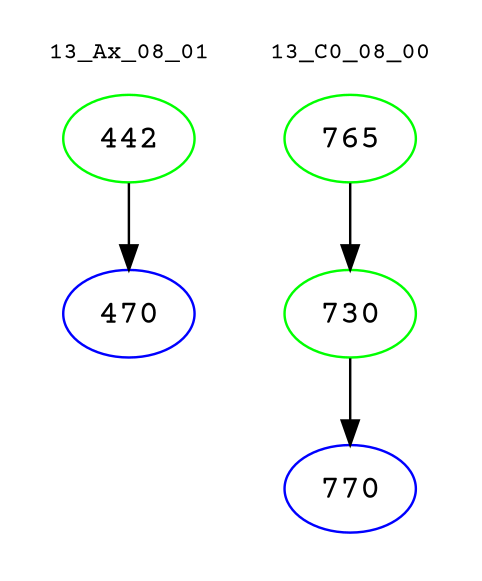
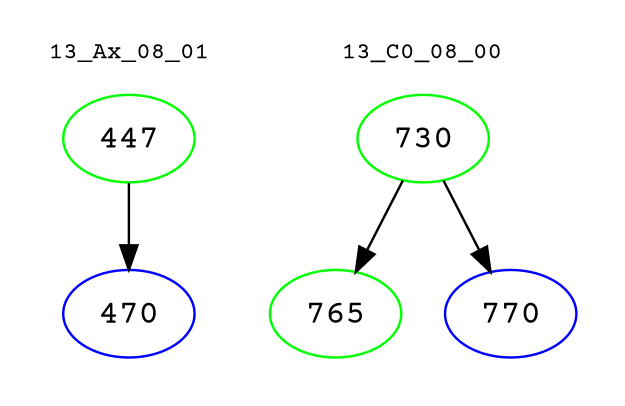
(129, 139) -> (129, 139)
(350, 214) -> (385, 215)
